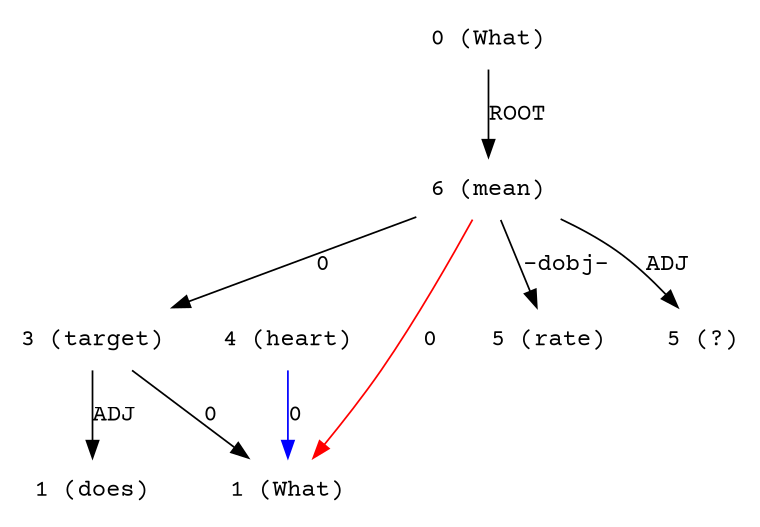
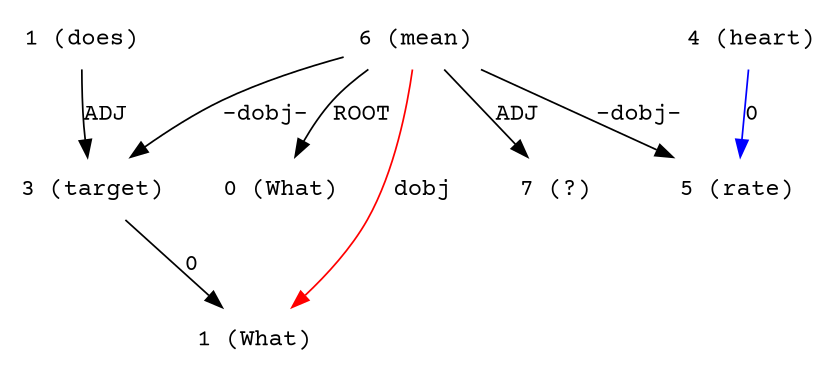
(488, 105) -> (332, 102)
(323, 264) -> (265, 113)
(431, 339) -> (423, 188)
(703, 339) -> (556, 188)
(93, 405) -> (83, 105)
(288, 405) -> (745, 105)
